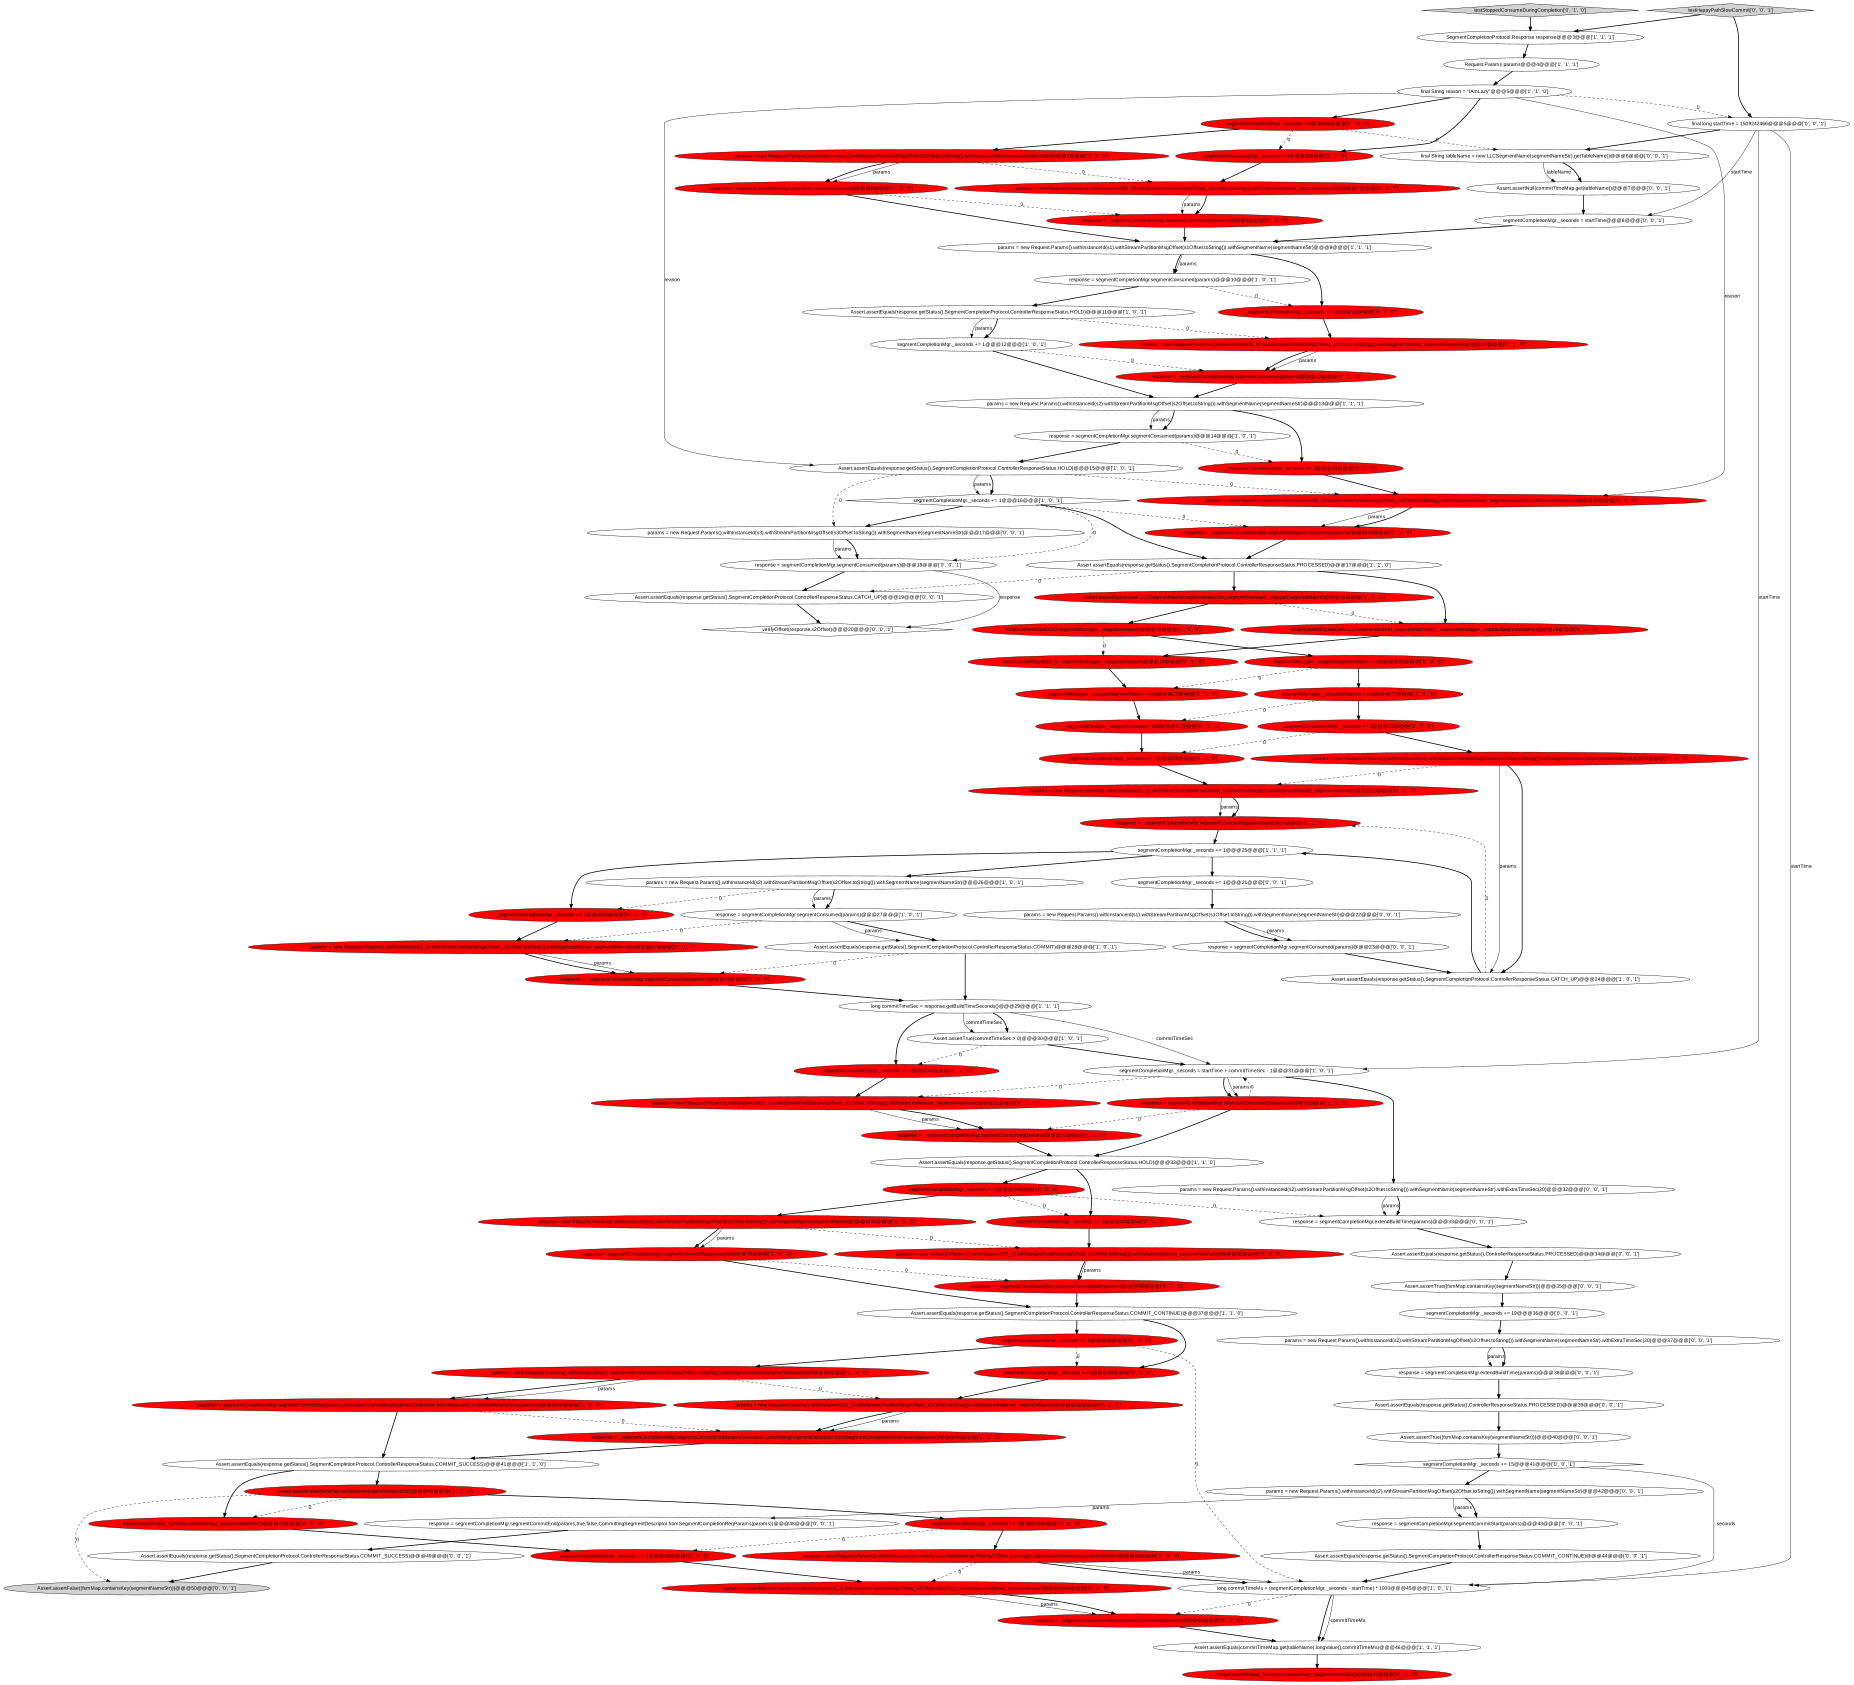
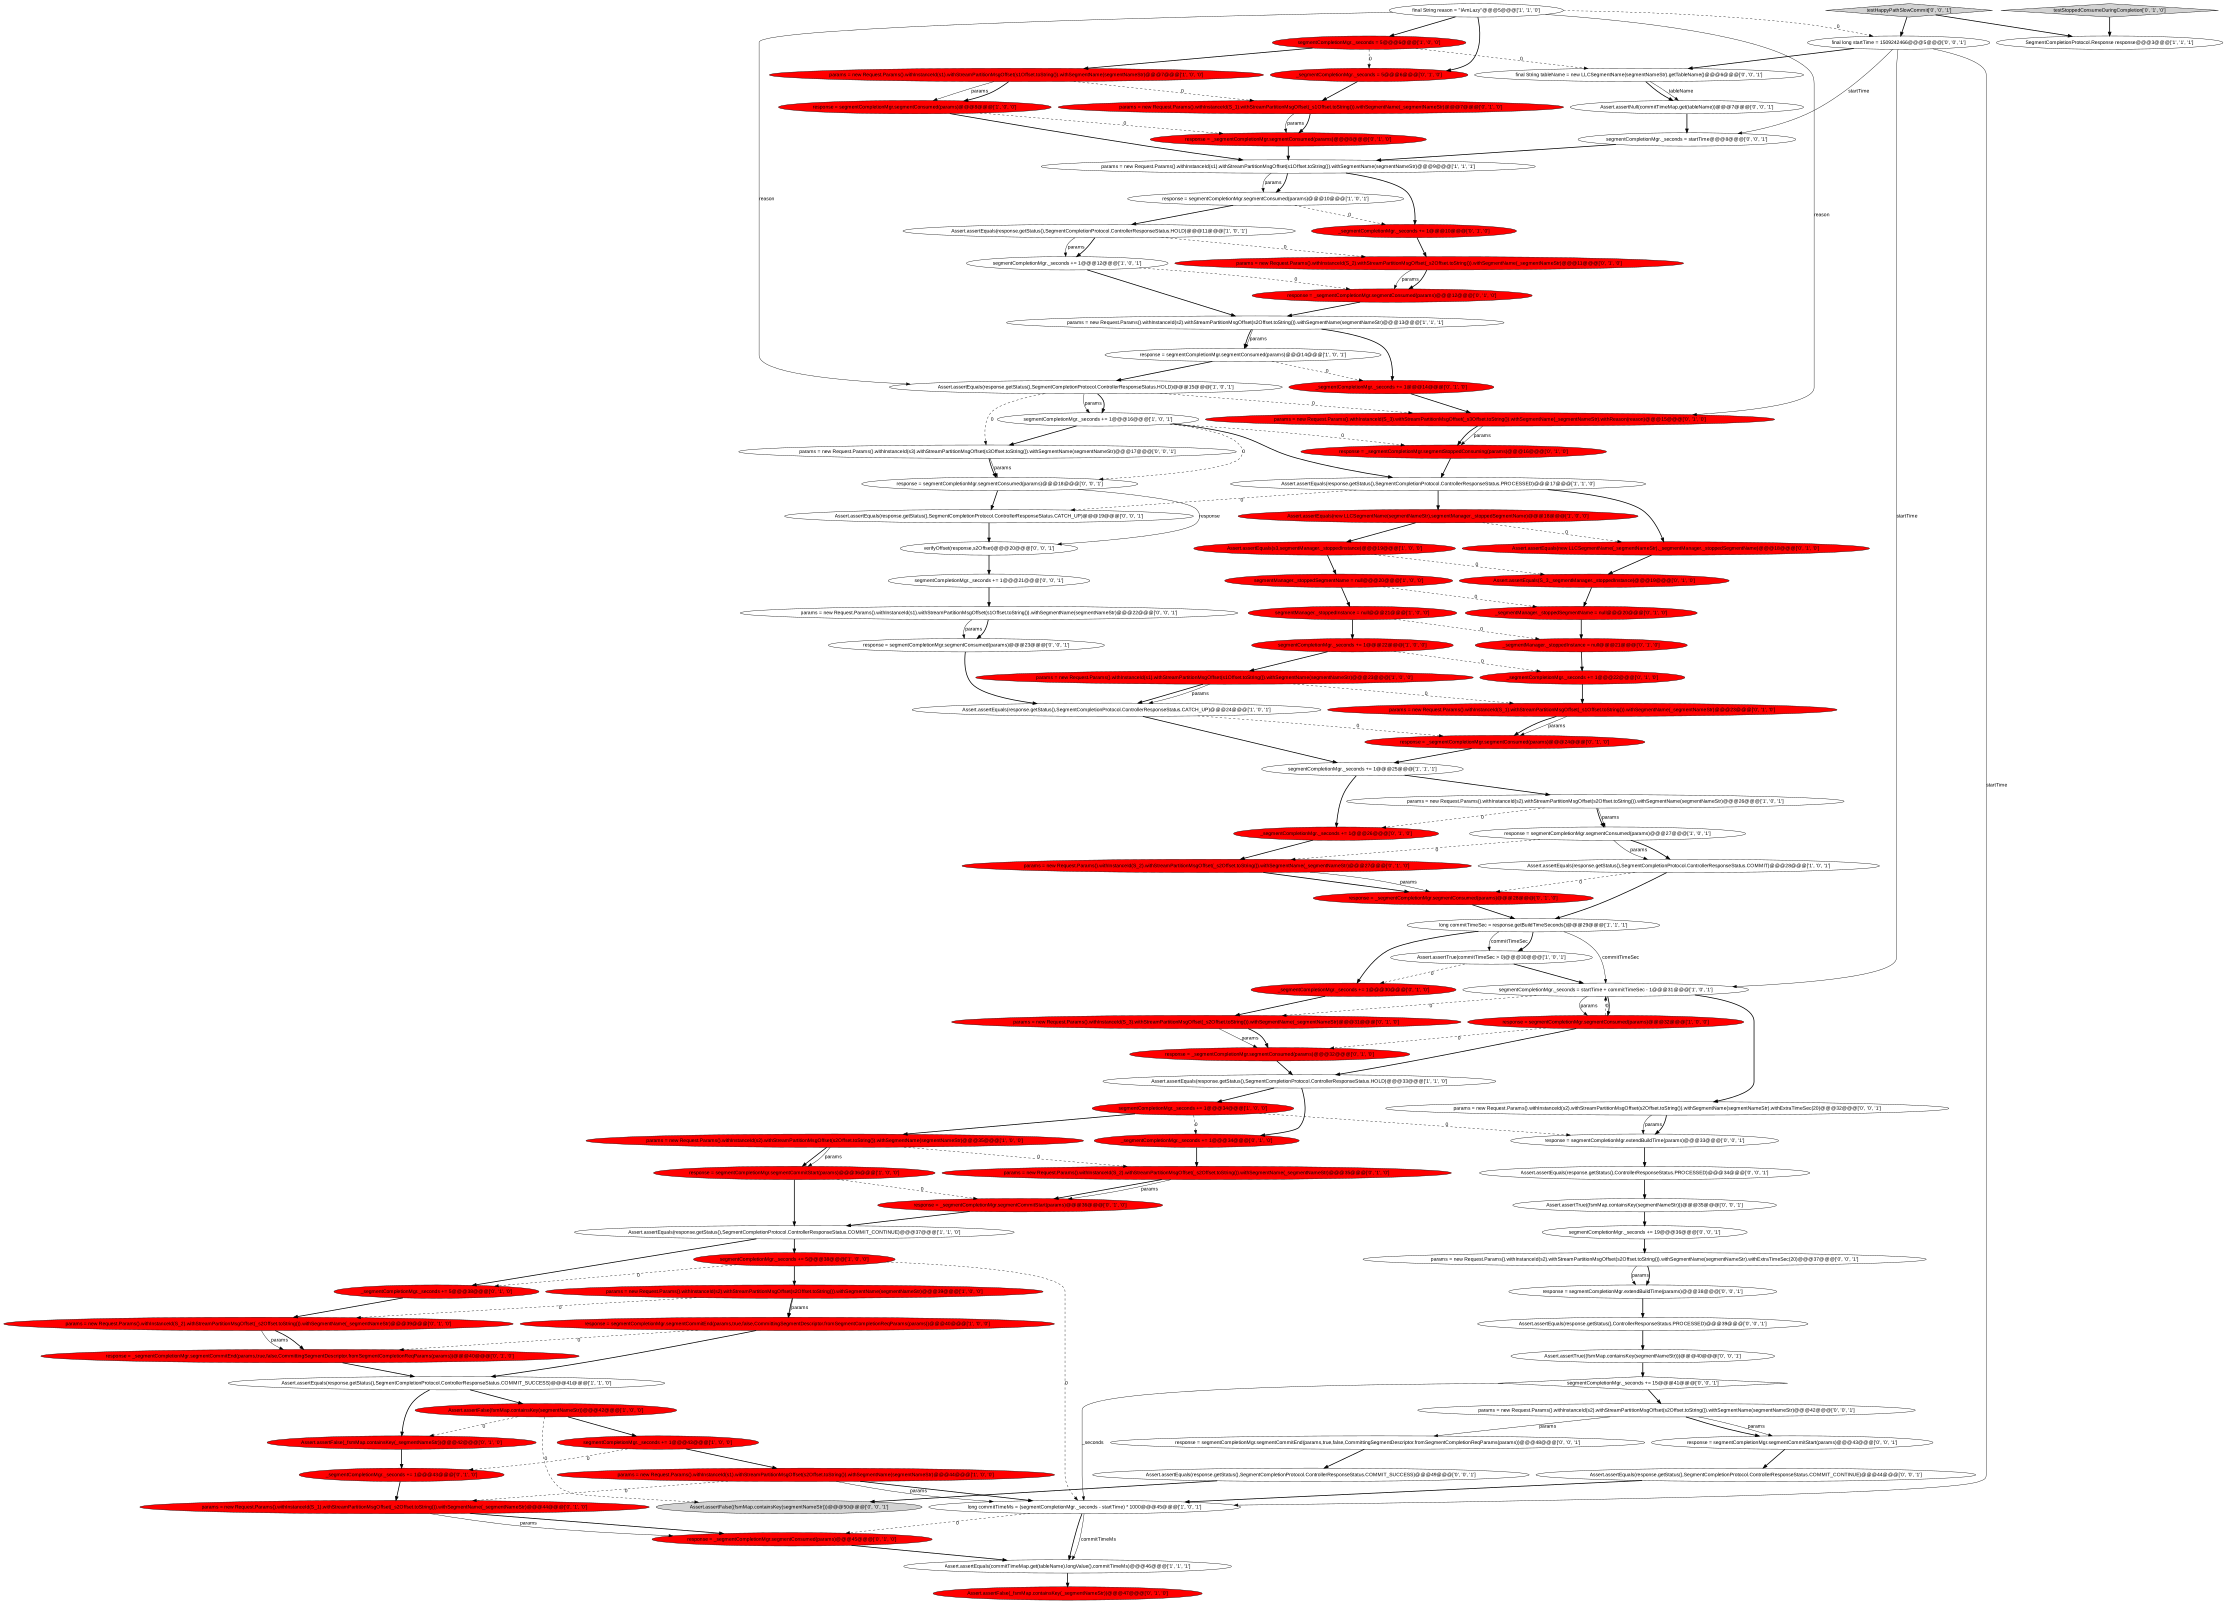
(1521, 65) -> none
(988, 501) -> (1098, 419)
(828, 630) -> (989, 548)
(1212, 865) -> (989, 563)
